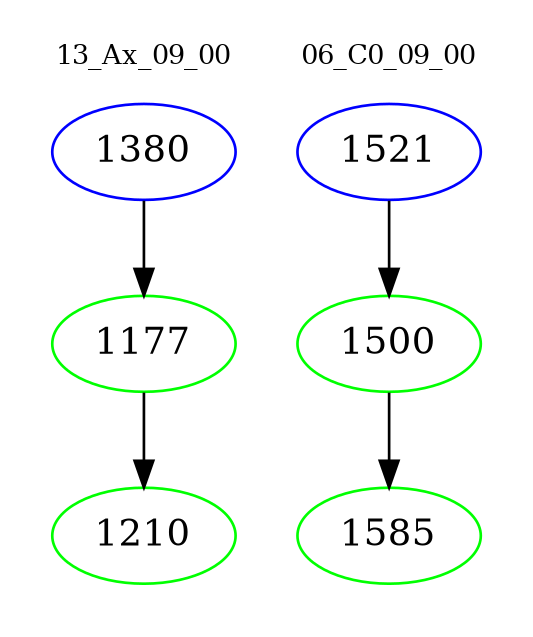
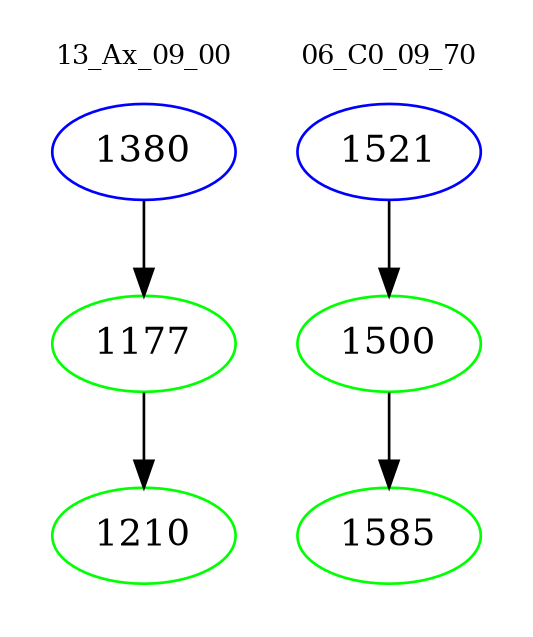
(389, 57) -> (389, 57)
